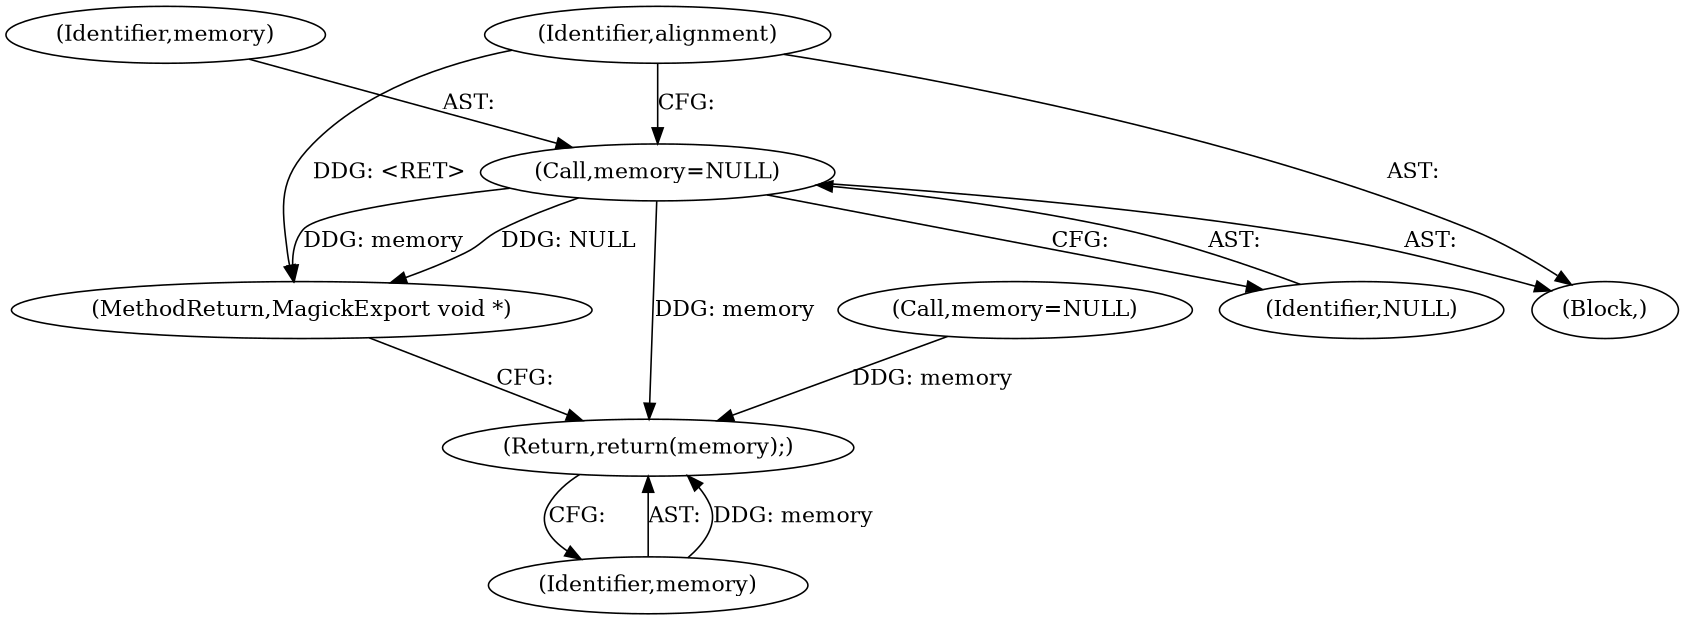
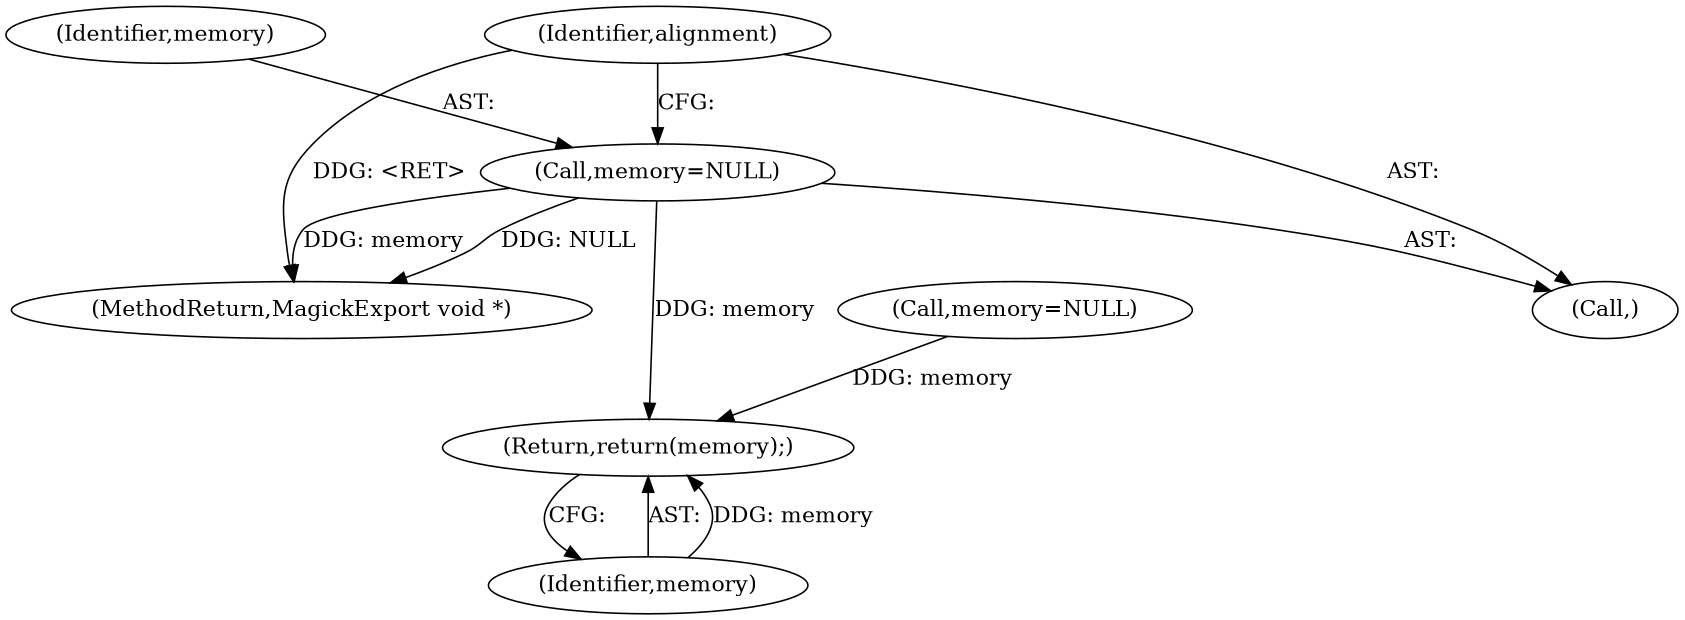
(1362, 310) -> none
(1605, 310) -> (1605, 310)
(469, 376) -> none
